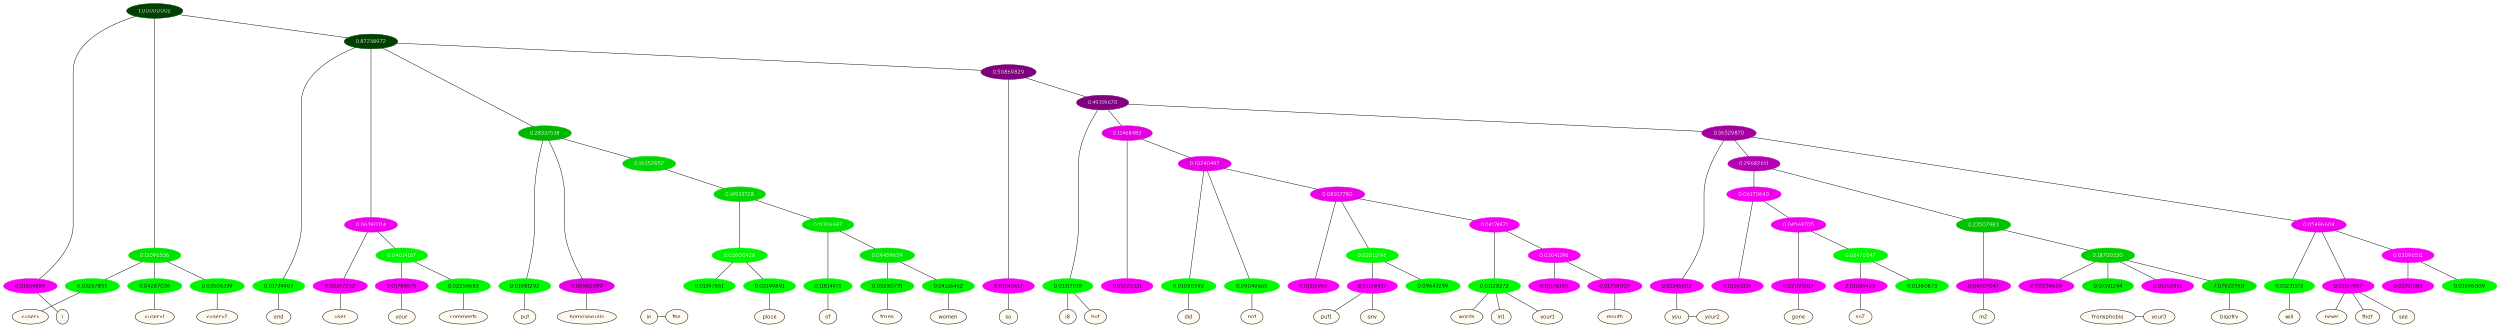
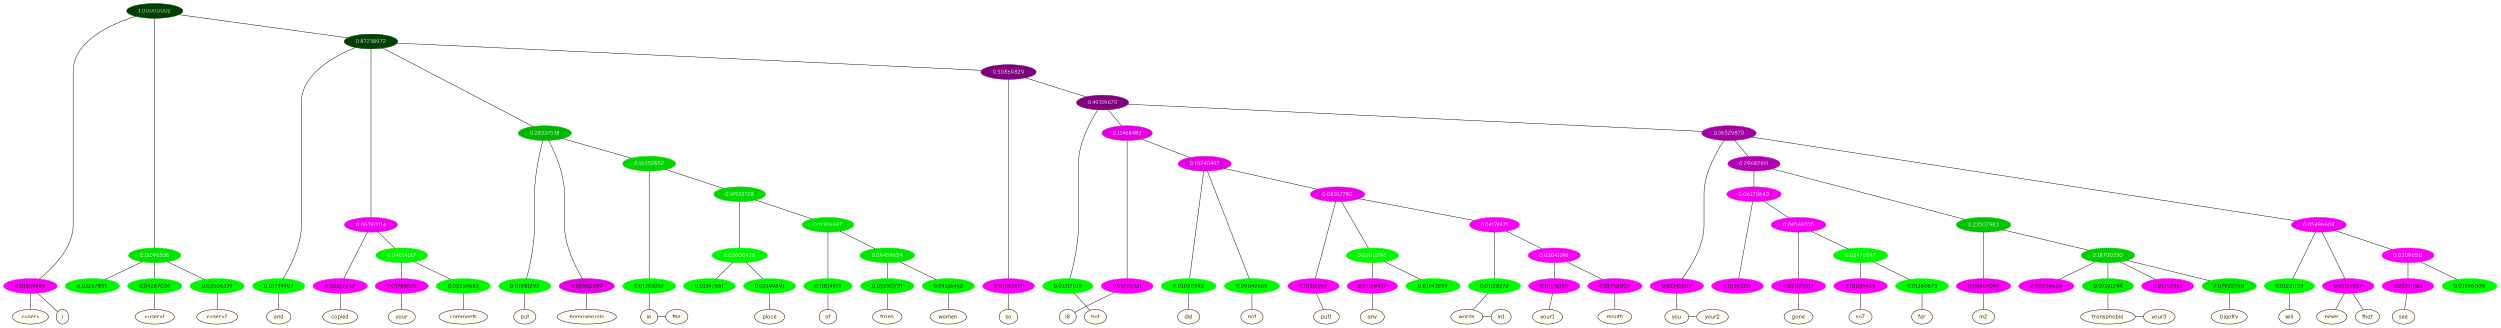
none -> (649, 286)
(1433, 286) -> (1433, 286)
(1984, 286) -> (1984, 286)
(2289, 286) -> (2289, 286)
(1068, 301) -> (1095, 302)
(1498, 301) -> (1487, 317)
none -> (2108, 301)
(61, 302) -> (30, 301)
(1349, 302) -> (1320, 301)
(1522, 302) -> (1551, 301)
(2377, 302) -> (2406, 301)
(340, 317) -> (340, 317)
none -> (1922, 317)
